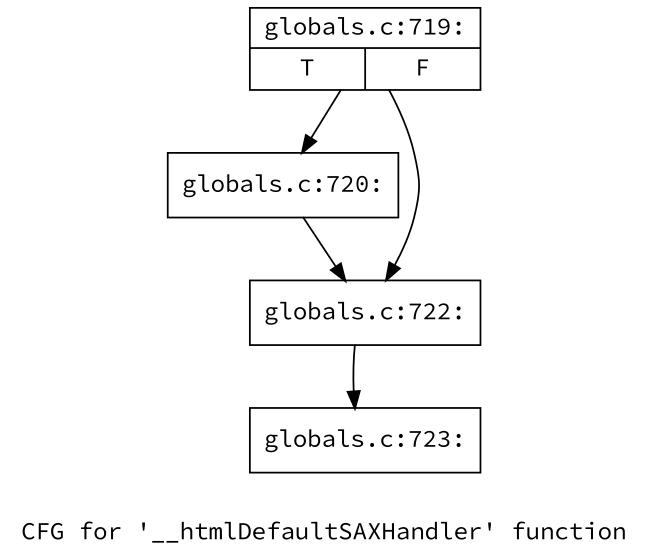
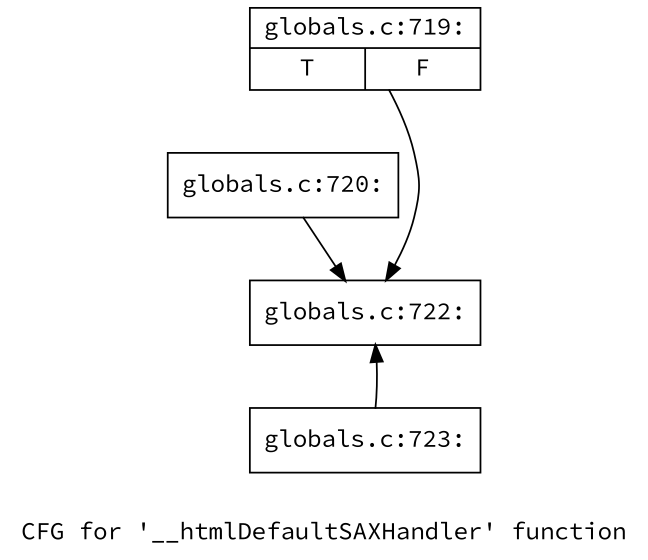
(326, 114) -> none
(353, 368) -> (377, 385)
